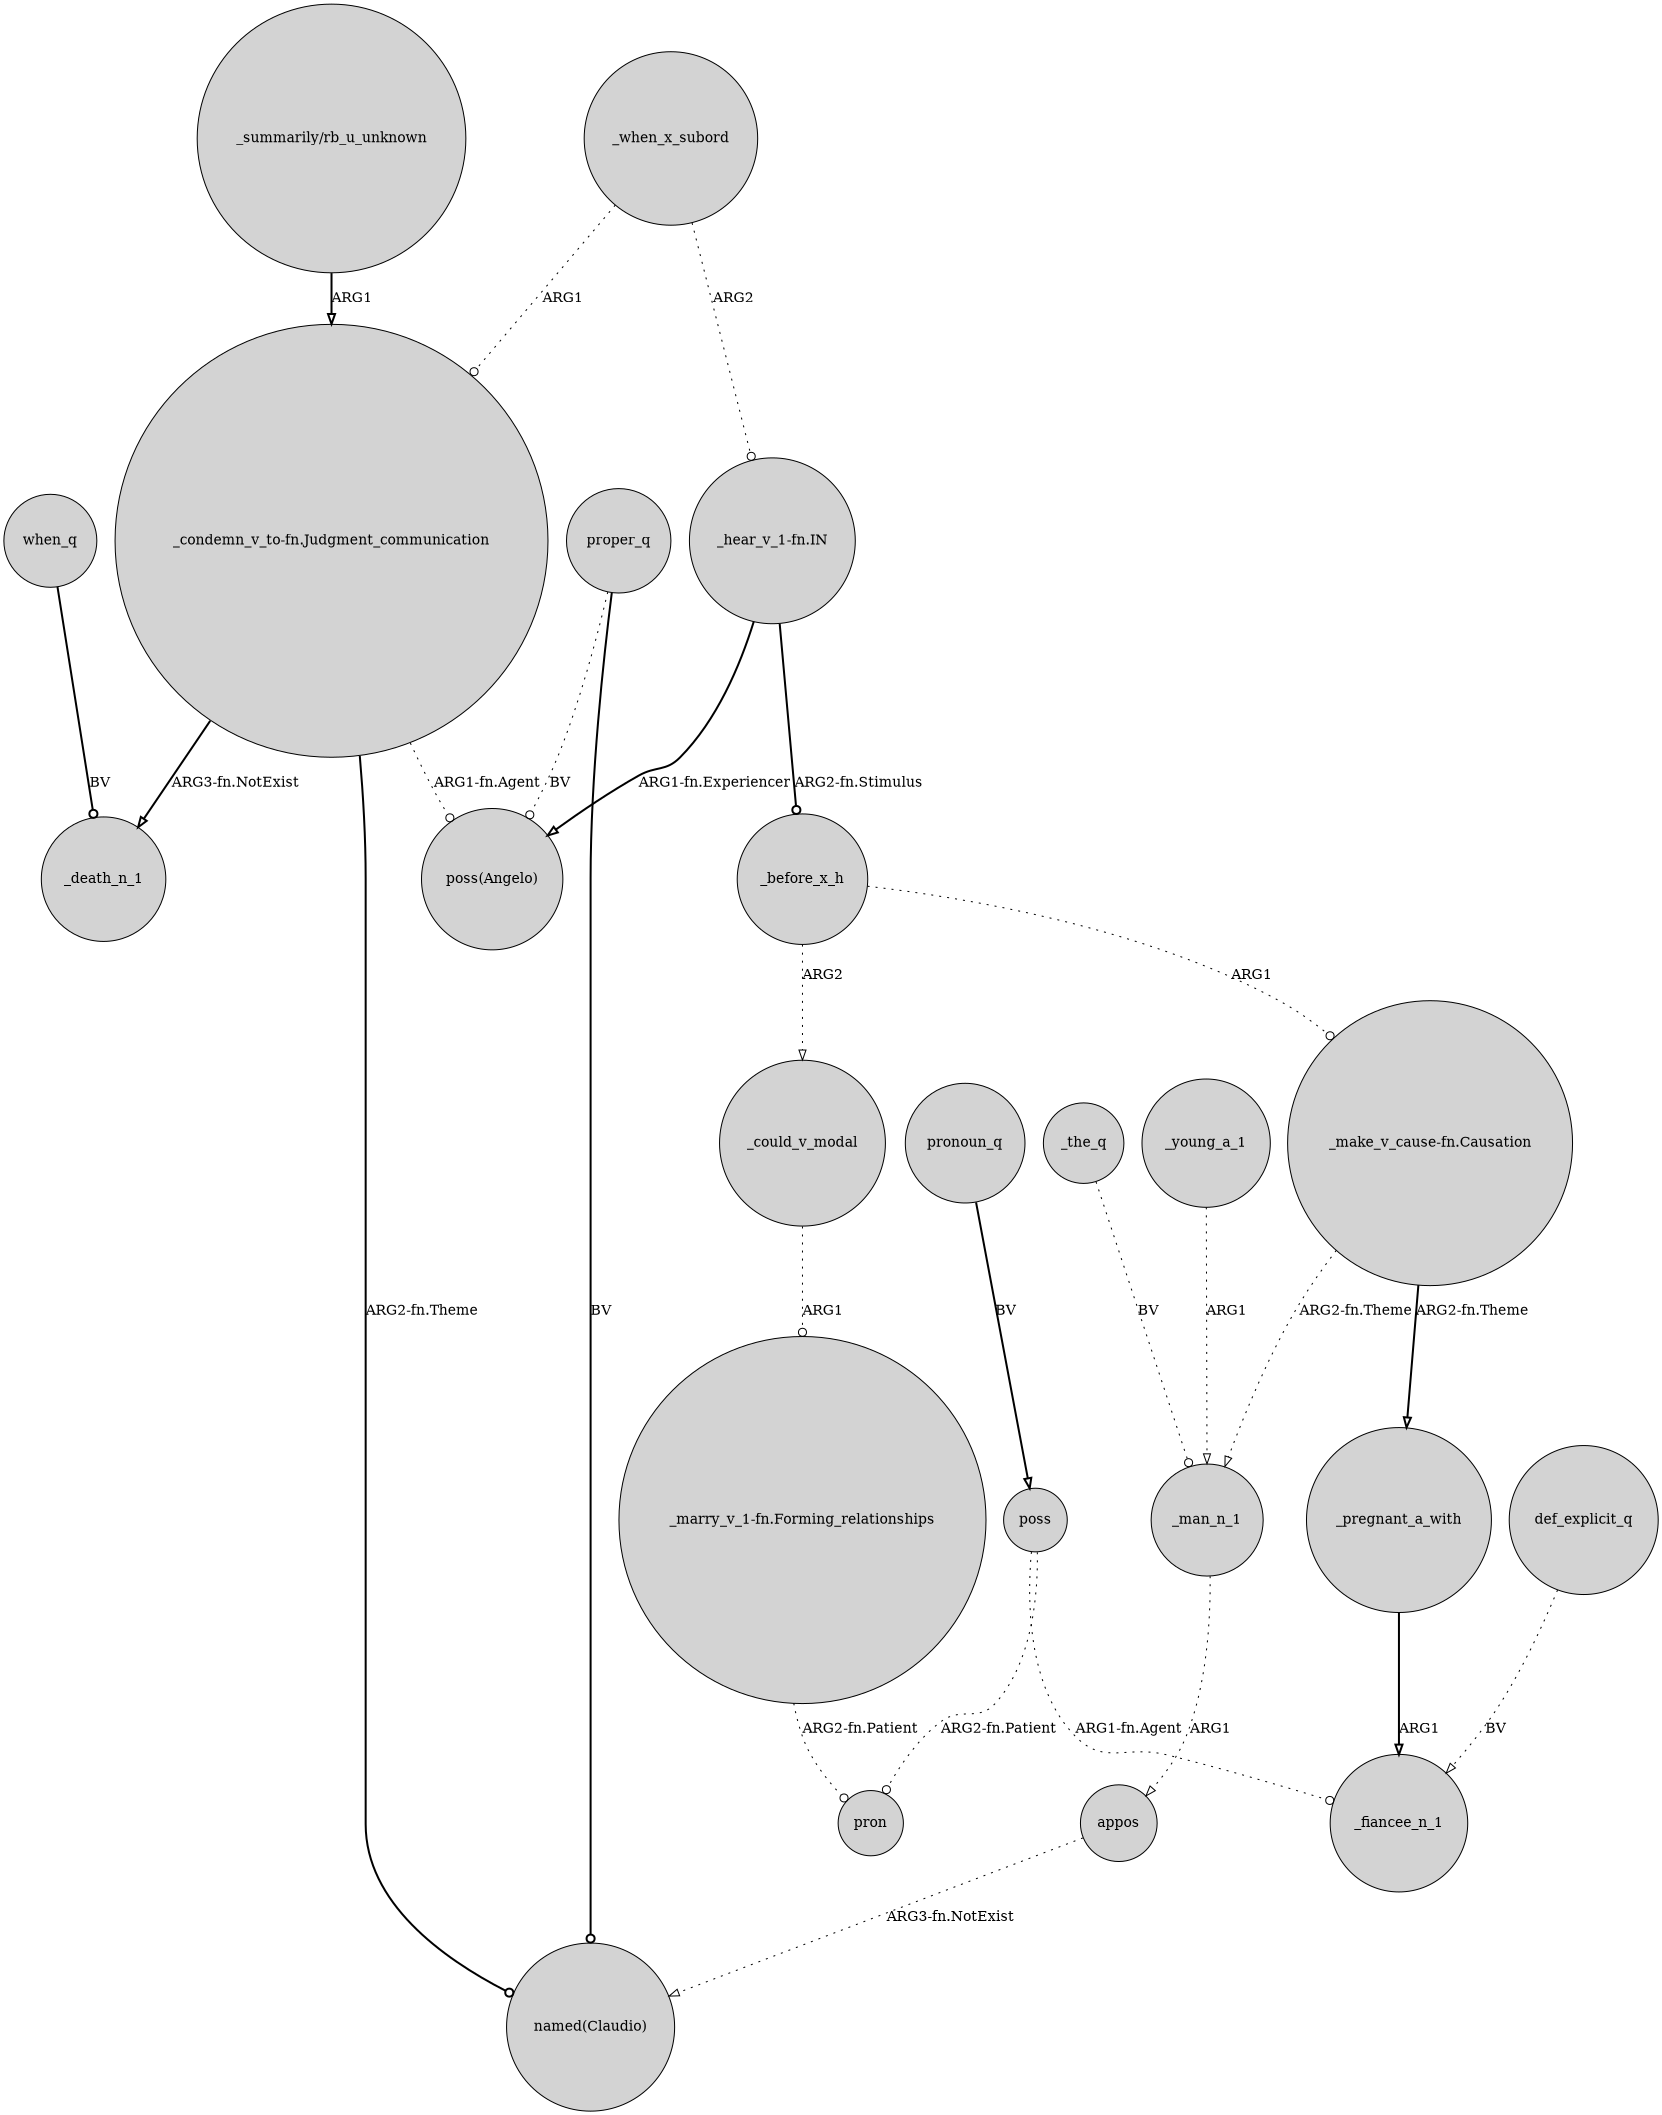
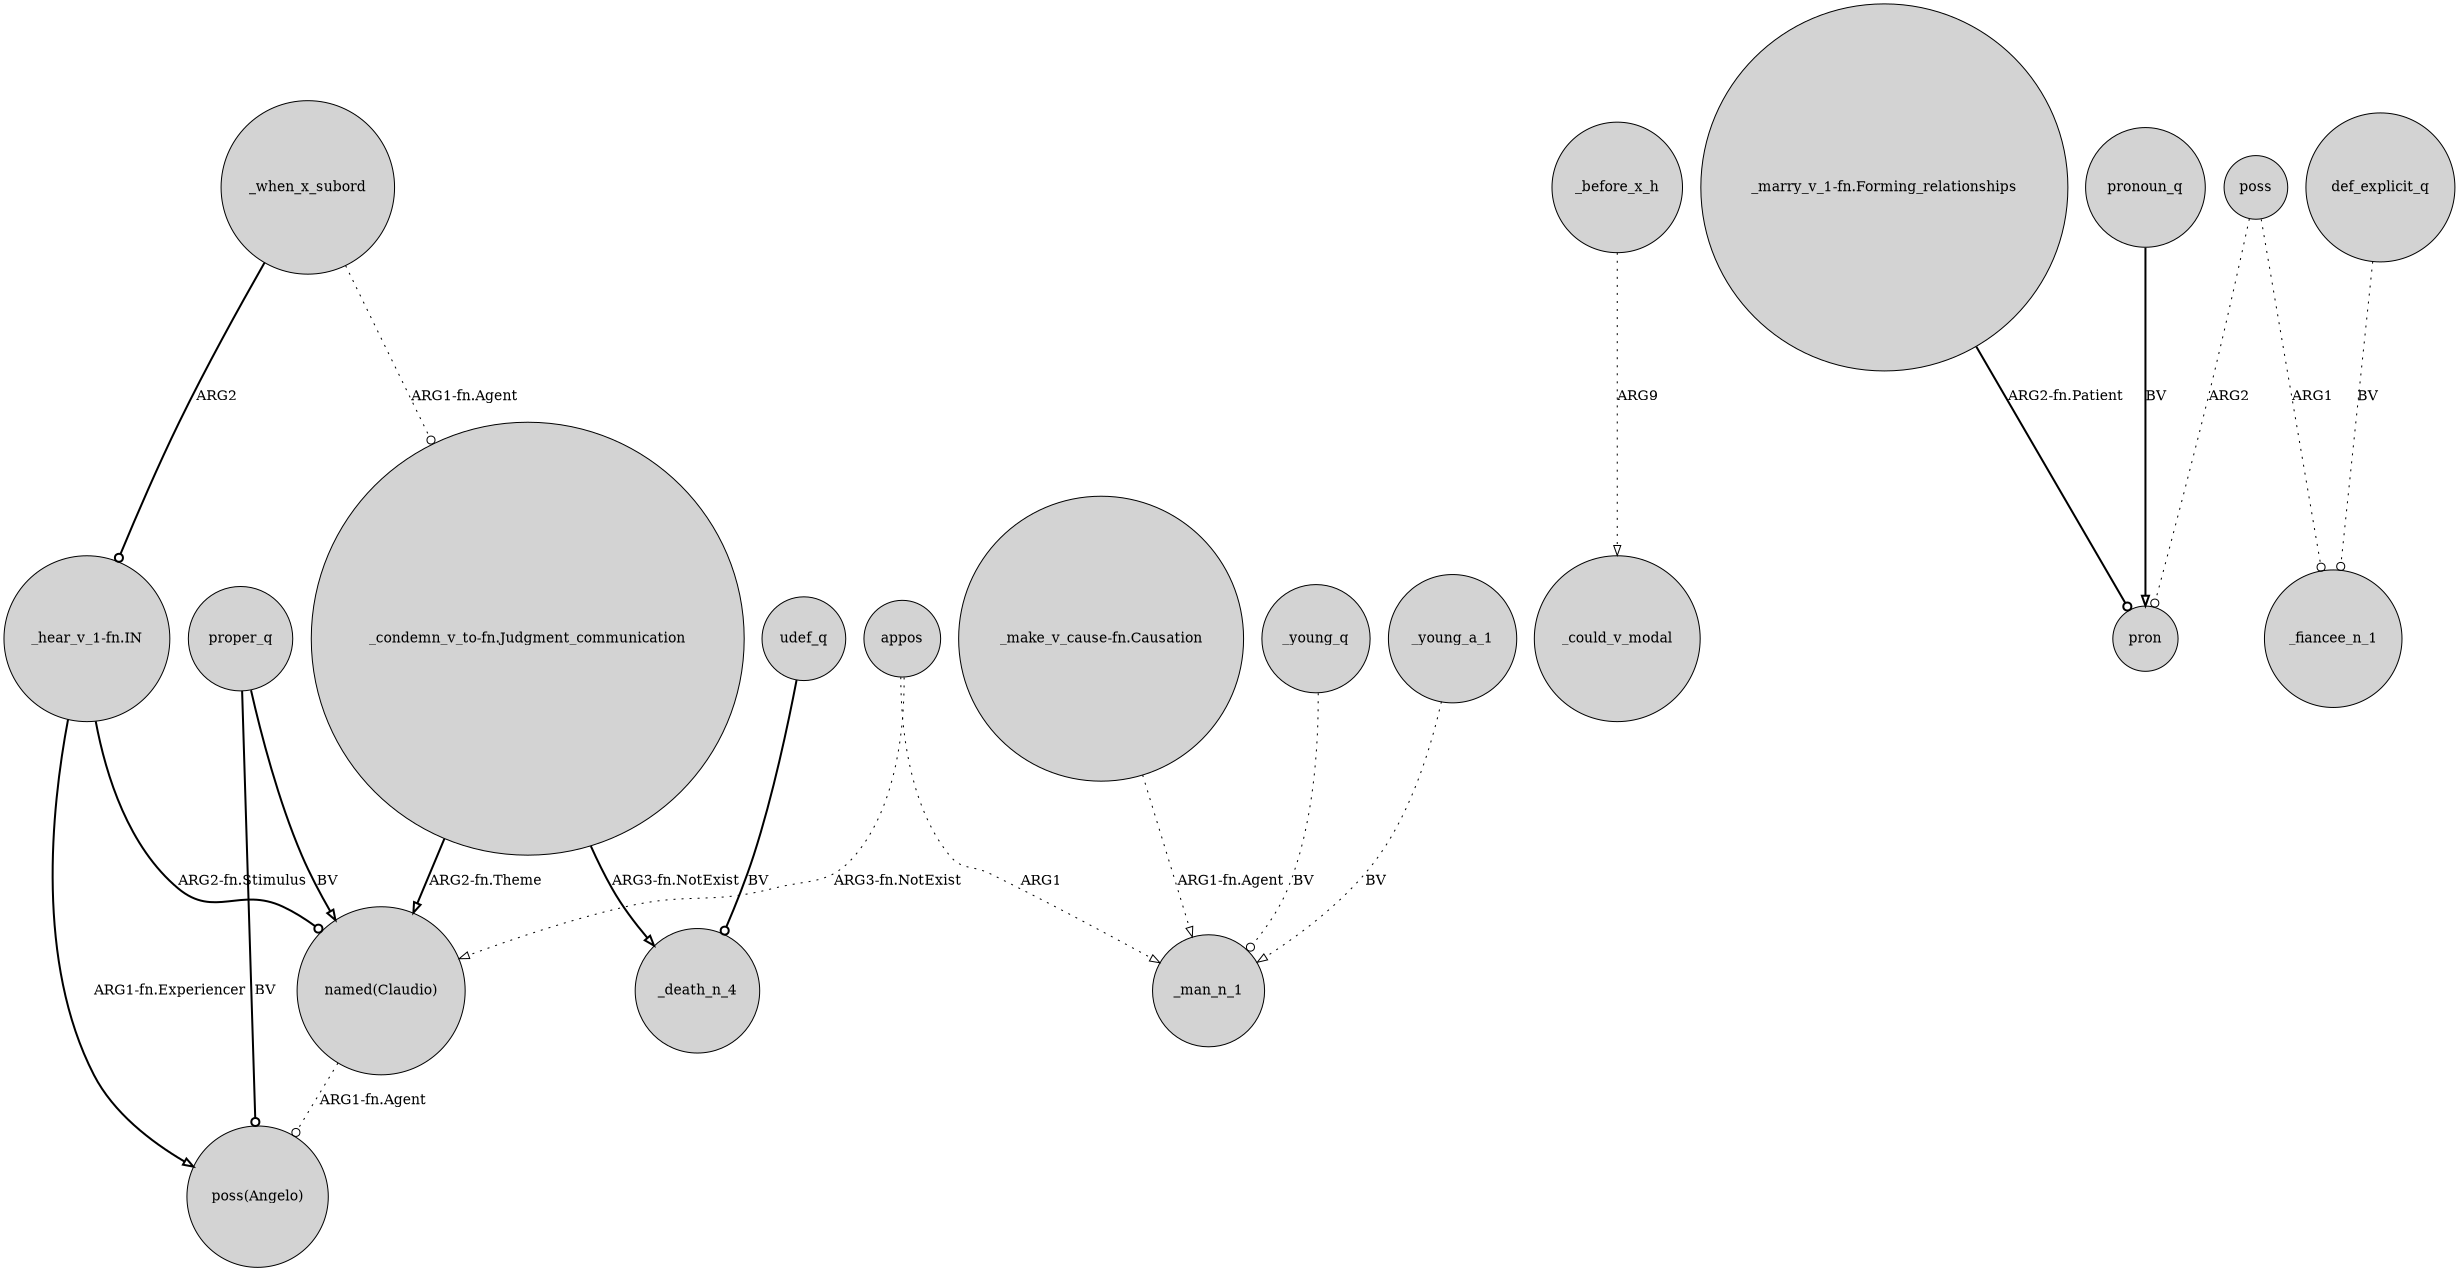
(332, 138) -> none
(563, 298) -> (464, 396)
(721, 337) -> (187, 406)
(50, 541) -> (804, 639)
(577, 704) -> (248, 894)
(788, 715) -> (163, 873)
(428, 779) -> (318, 1096)
(104, 879) -> (697, 991)
(1106, 933) -> none
(823, 975) -> (1638, 396)
(1084, 1143) -> (1316, 639)
(591, 1263) -> (282, 804)
(802, 1277) -> none
(1227, 1311) -> (1376, 881)
(1356, 1311) -> (1231, 881)
(1002, 1340) -> (2145, 422)
(366, 1404) -> (431, 871)
(1399, 1520) -> none
(1513, 1682) -> (2357, 412)
(1200, 1688) -> (965, 866)
(999, 1729) -> (2229, 396)
(1129, 1729) -> (2313, 396)
(810, 1753) -> (2051, 475)
